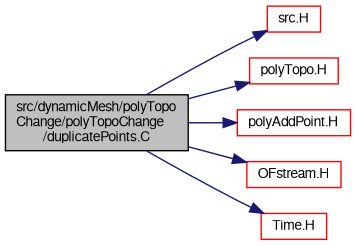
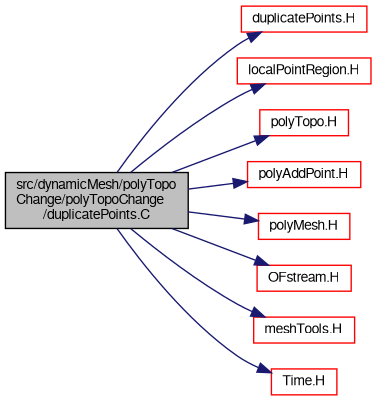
(294, 19) -> (304, 19)
none -> (304, 71)
none -> (304, 226)
none -> (304, 330)
